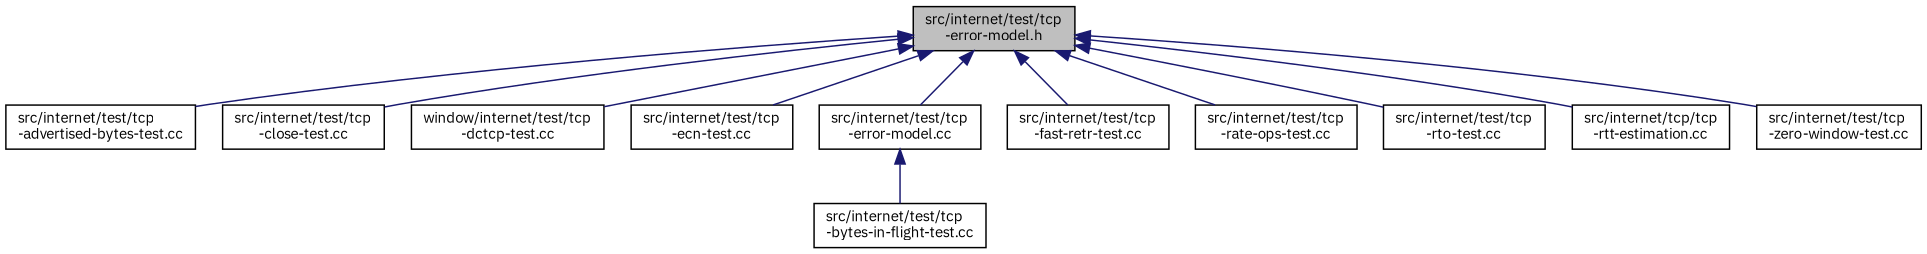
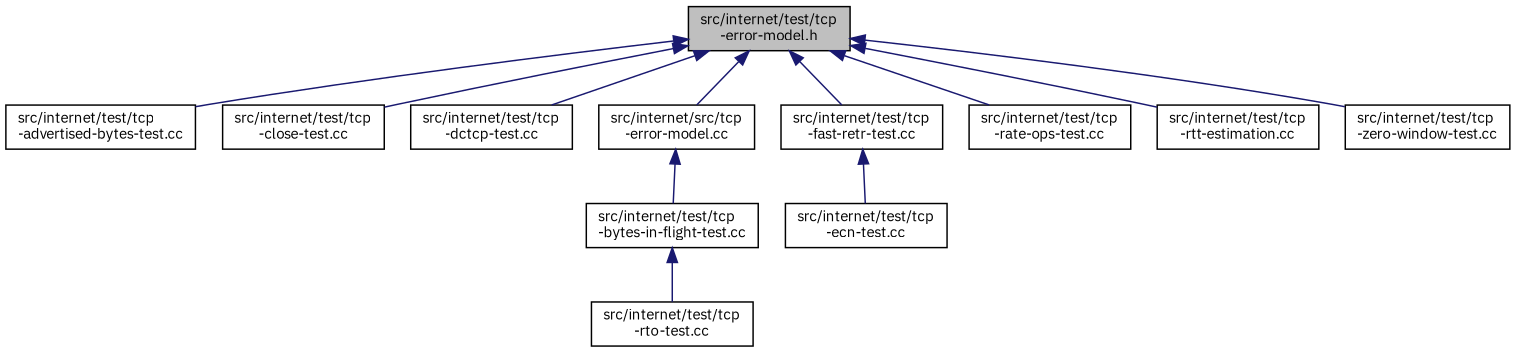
(1237, 77) -> (672, 282)
(846, 80) -> (864, 184)
(508, 127) -> (492, 127)
(900, 127) -> (677, 127)
(1651, 127) -> (1238, 127)
